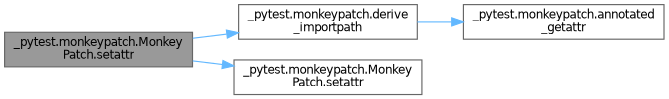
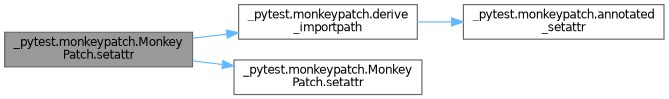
(564, 22) -> (564, 22)
